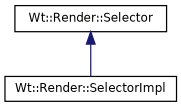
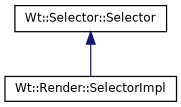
(91, 19) -> (91, 19)
